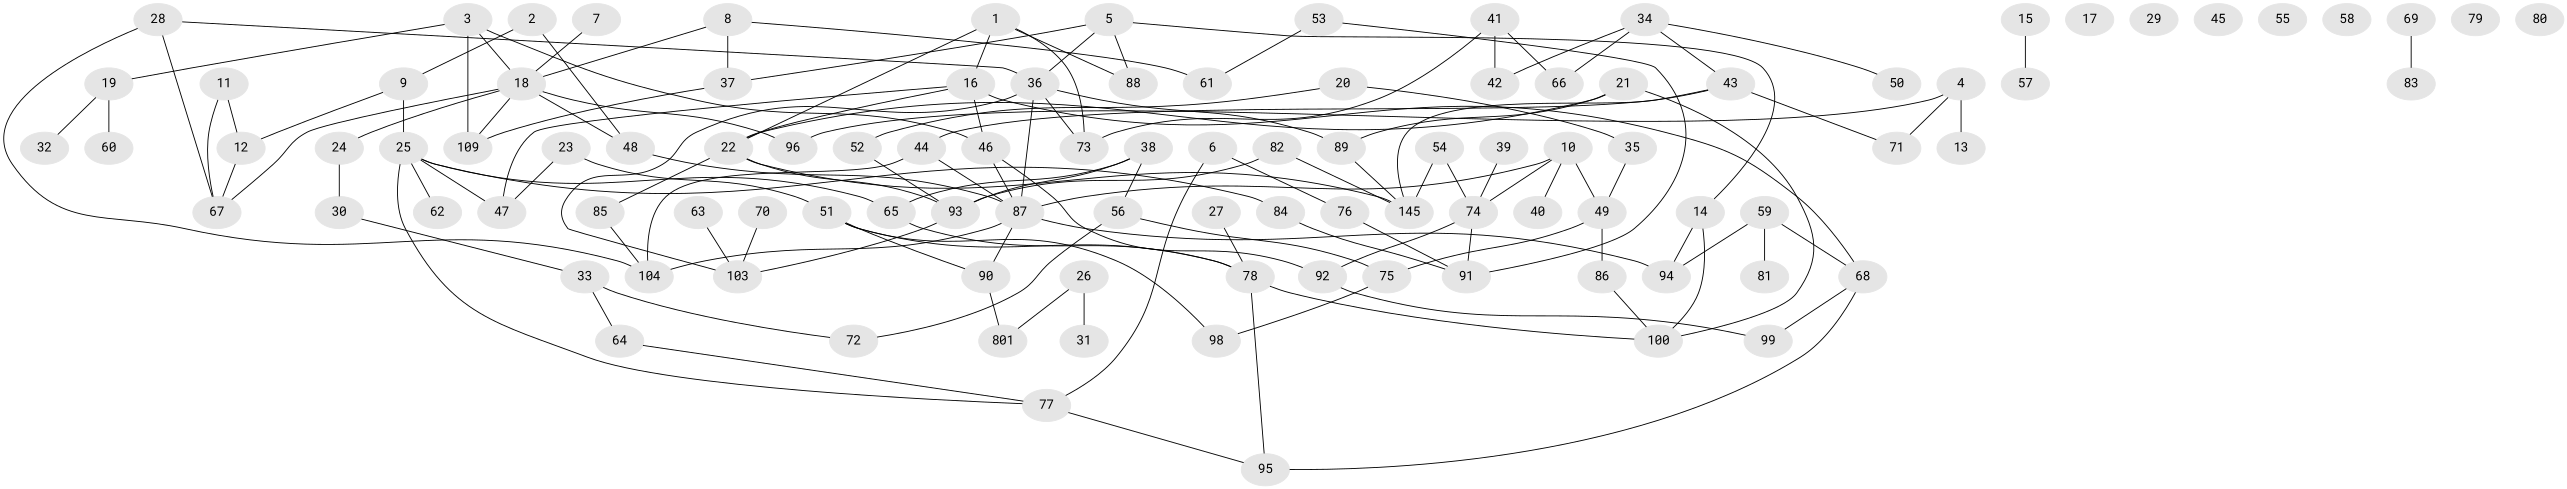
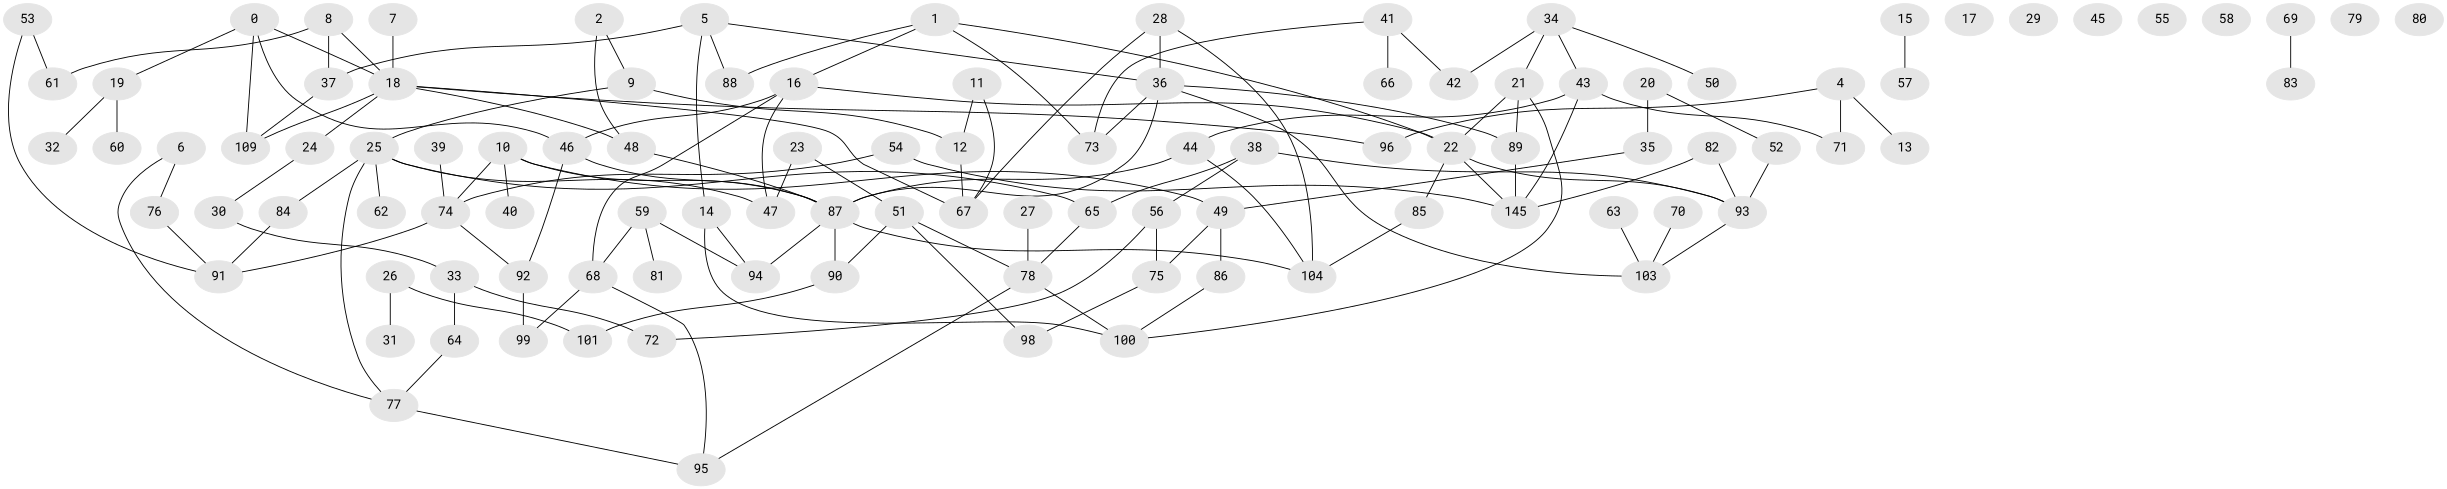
(468, 20) -> (255, 20)
(1605, 50) -> (1535, 52)
(1003, 341) -> (588, 341)
